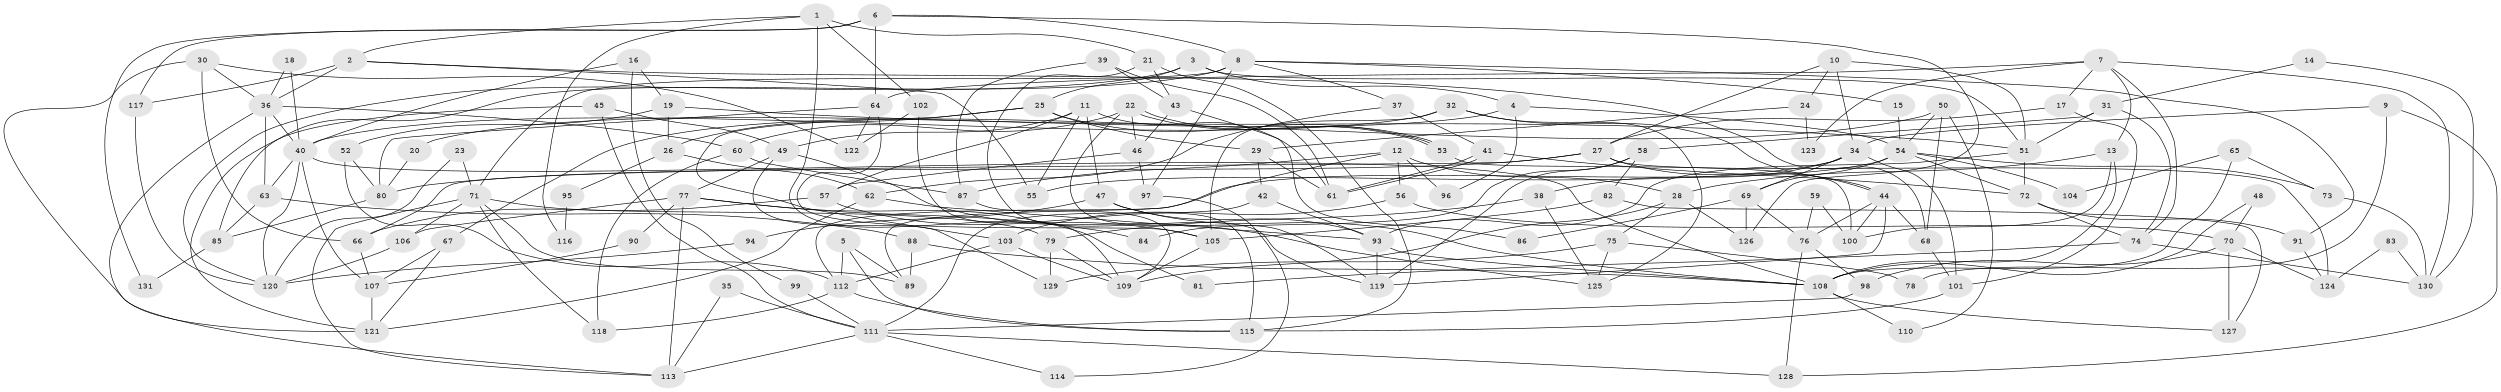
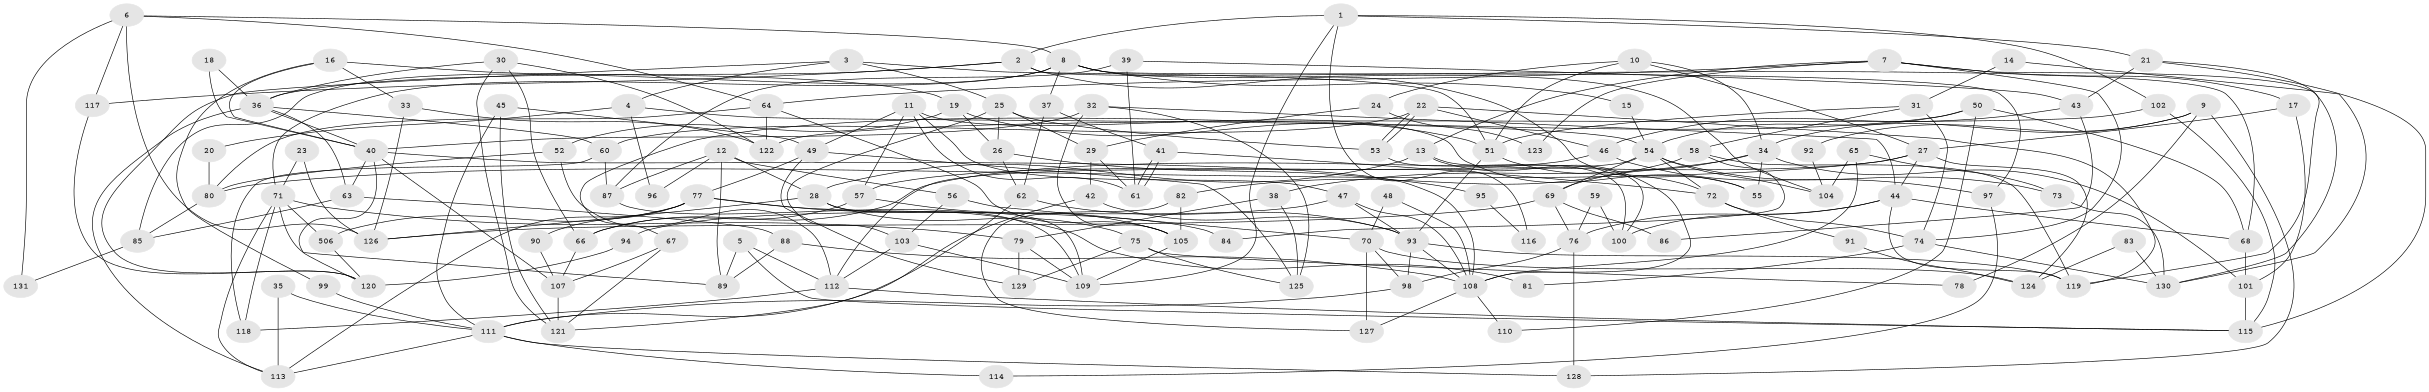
(1853, 77) -> (1574, 81)
none -> (406, 105)
none -> (1809, 151)
(356, 218) -> (319, 198)
(403, 241) -> (326, 241)
none -> (1410, 261)
